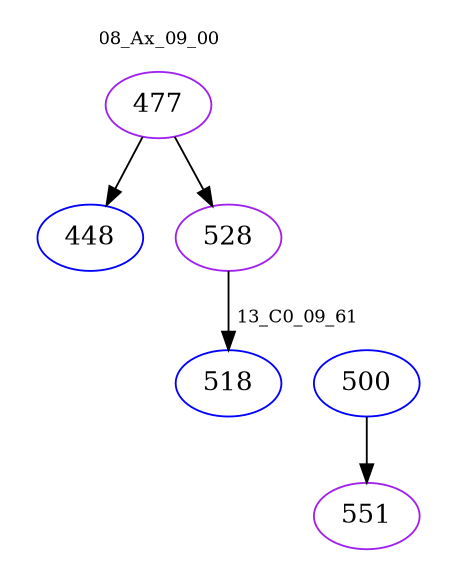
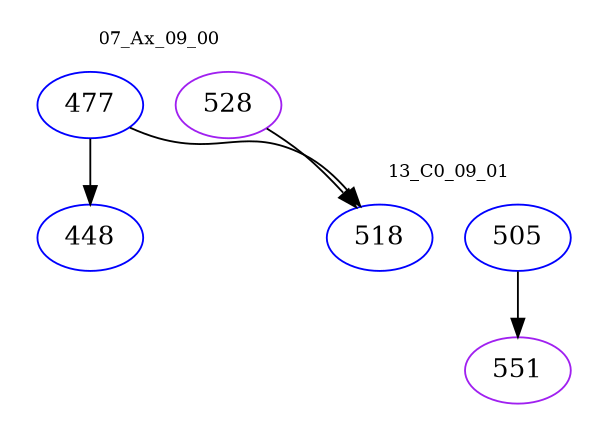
(159, 40) -> (159, 40)
(159, 105) -> (90, 105)
(189, 163) -> (246, 141)
(298, 318) -> (449, 172)
(367, 383) -> (518, 238)
